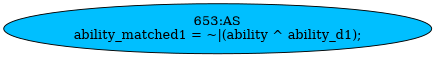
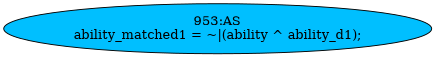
(218, 29) -> (218, 29)
